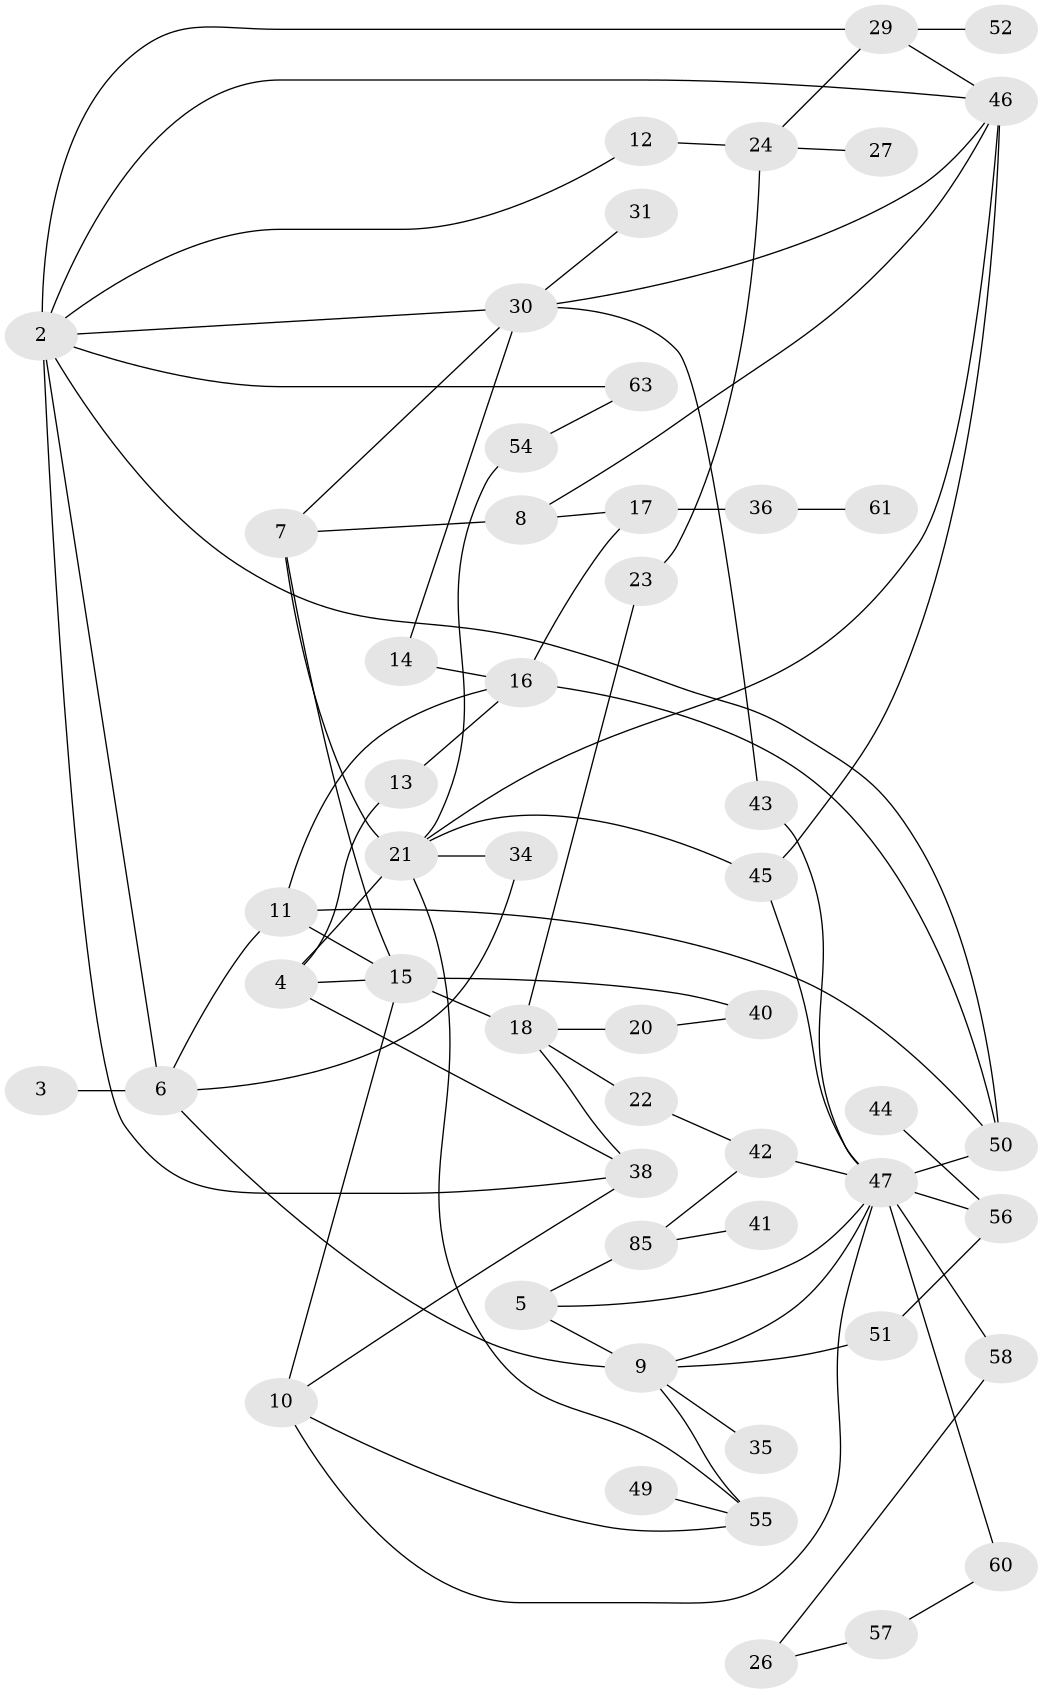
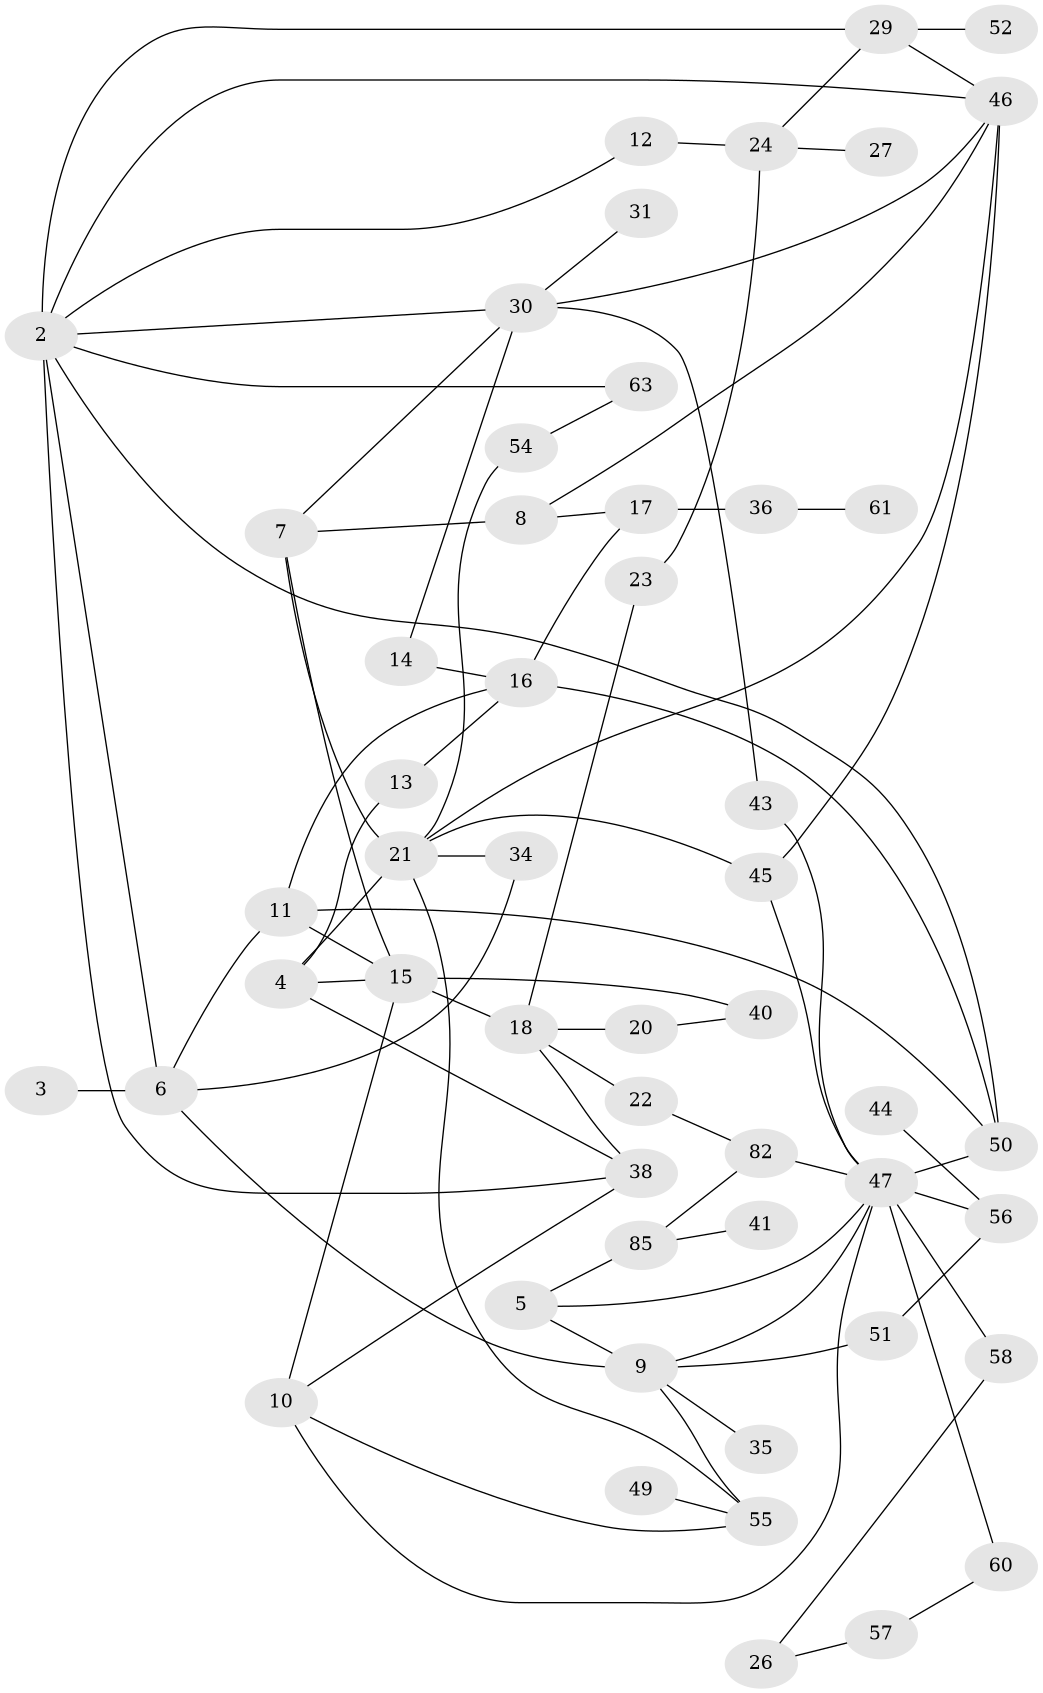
(761, 1153) -> (761, 1153)
